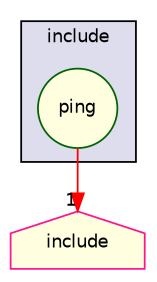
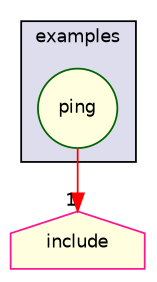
(79, 38) -> (79, 38)
